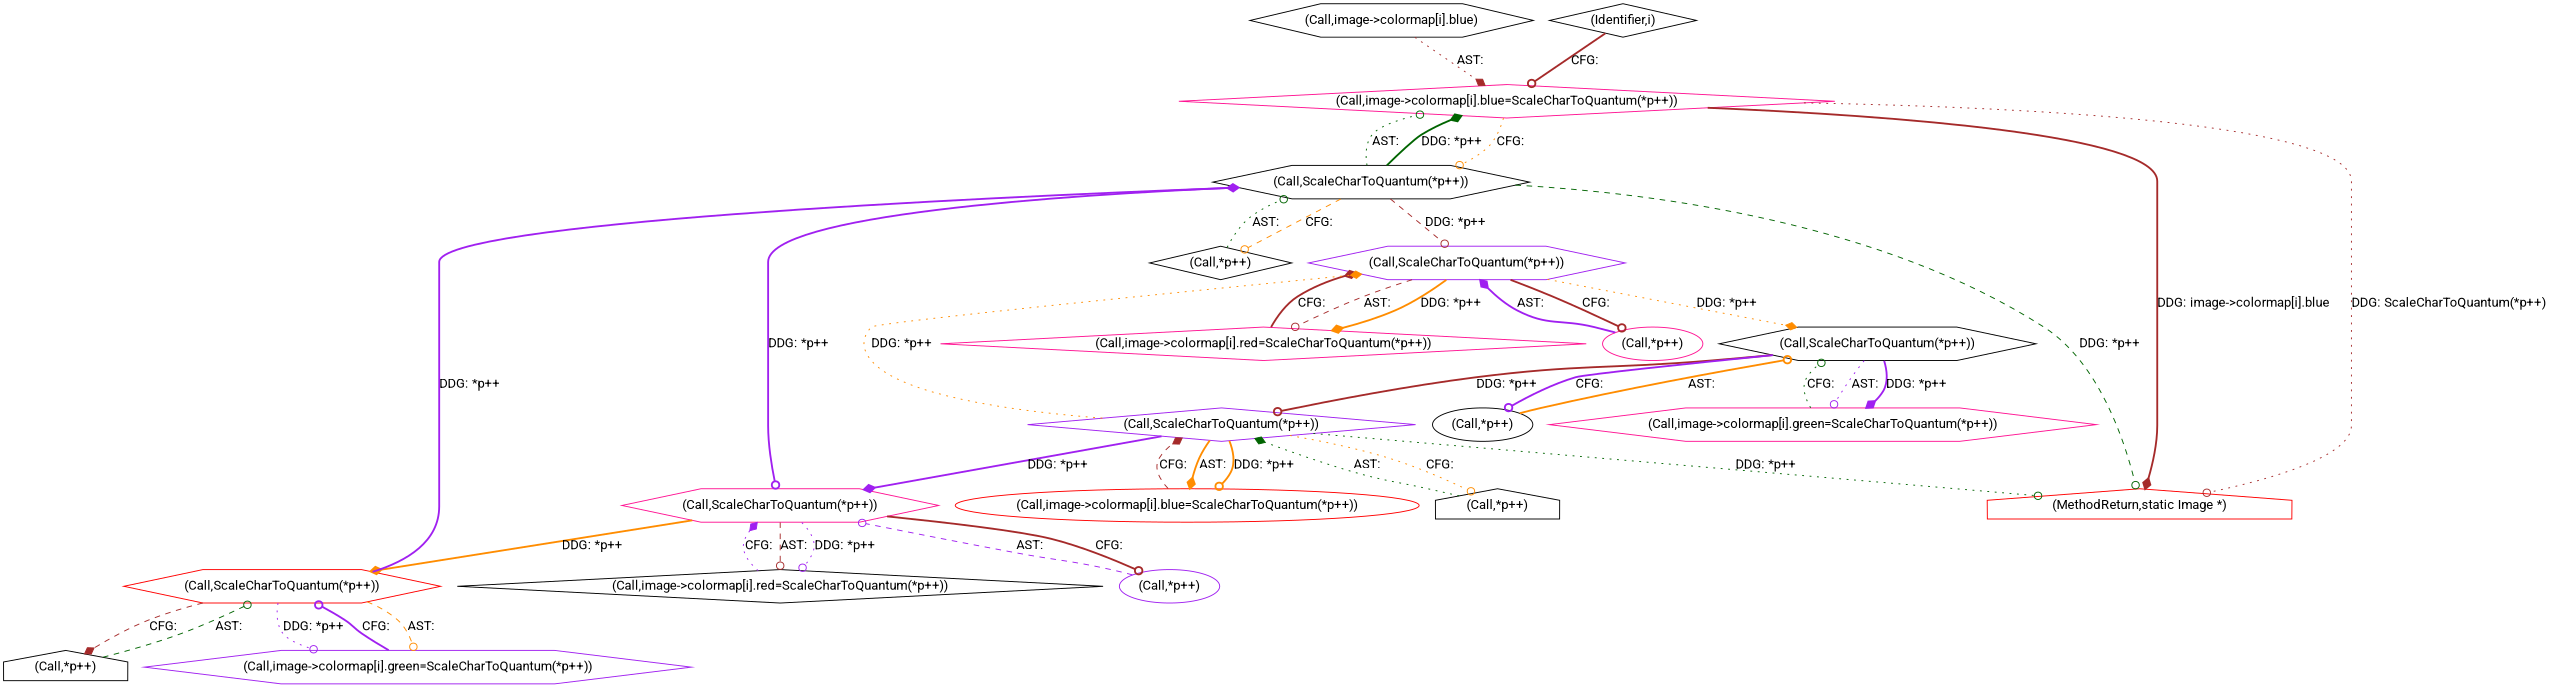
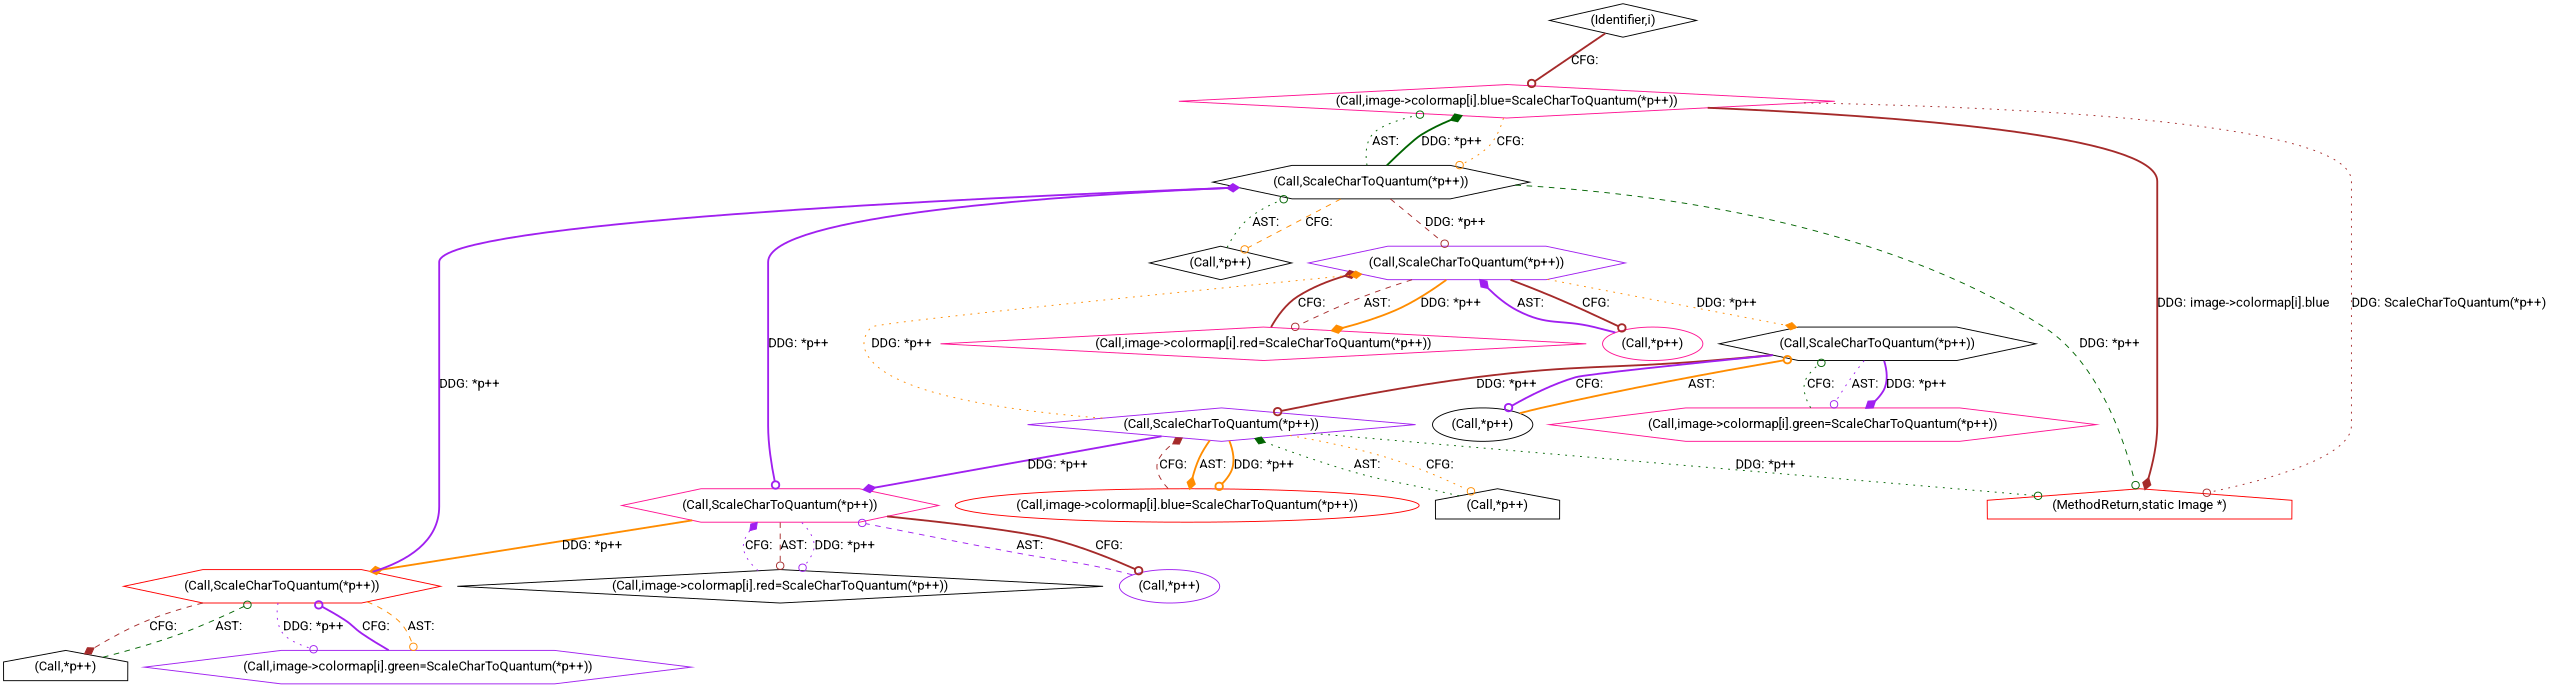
(1392, 20) -> none
